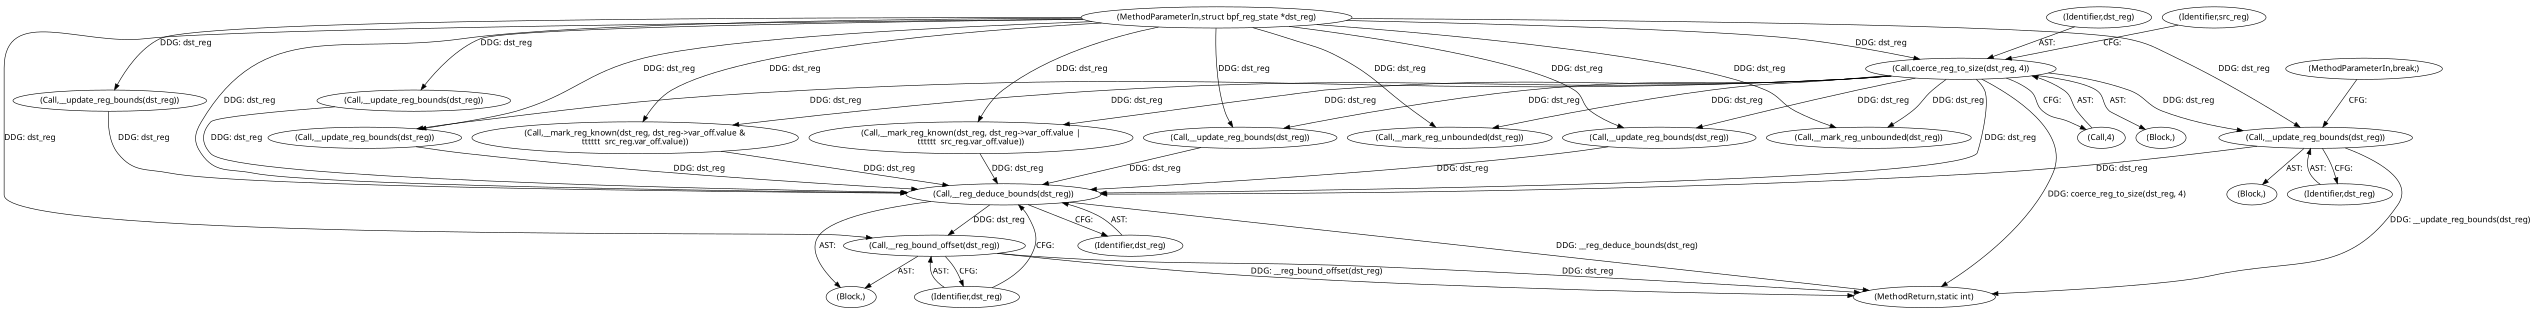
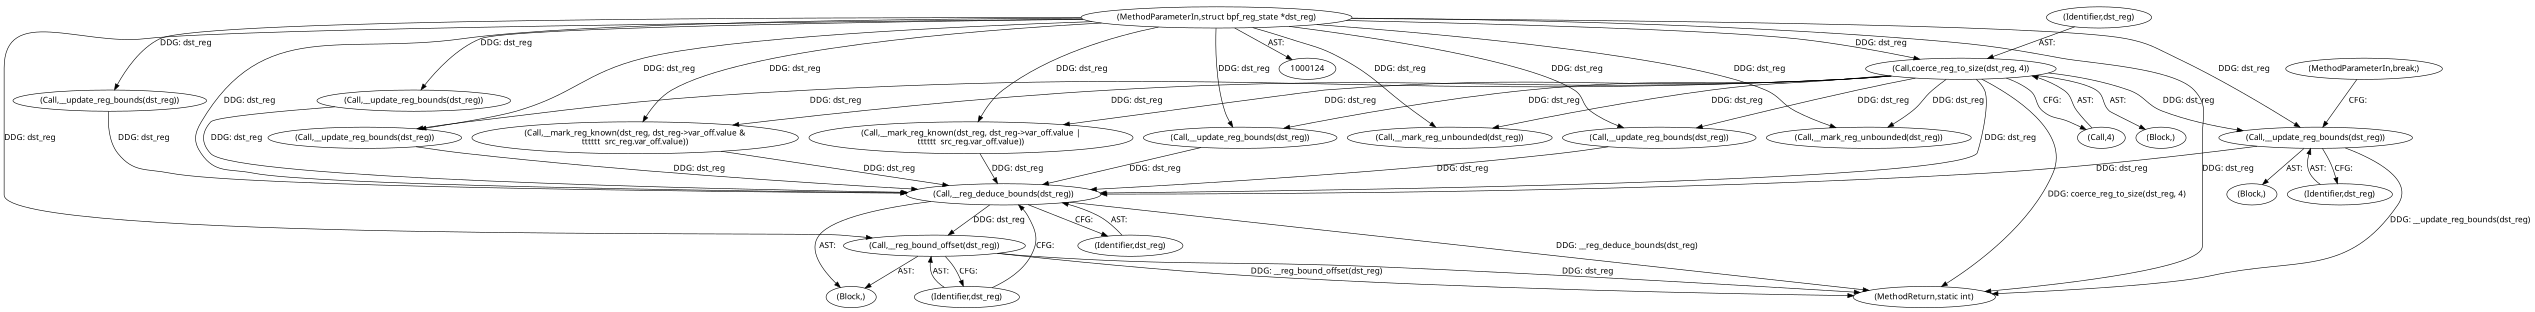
(2214, 17) -> none
none -> (1965, 43)
none -> (1307, 69)
